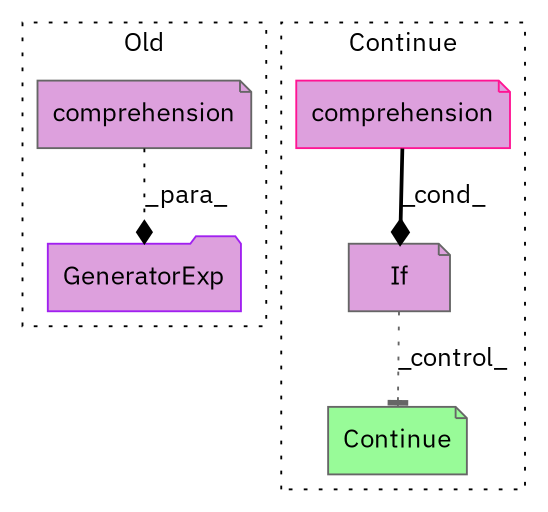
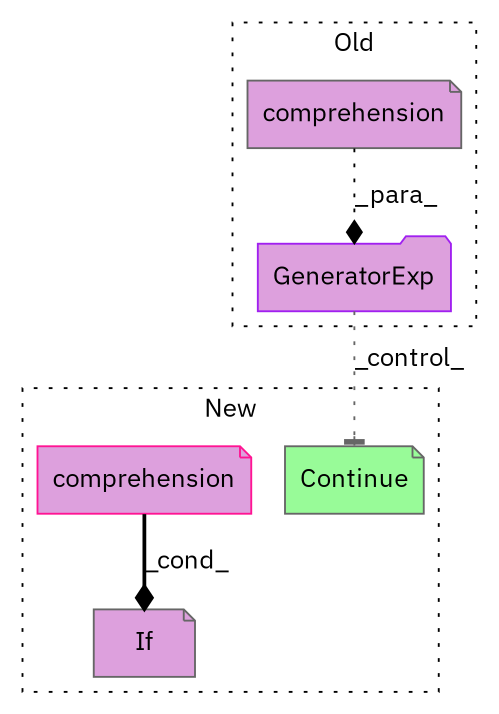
(403, 44) -> (231, 410)
(398, 354) -> (354, 374)
